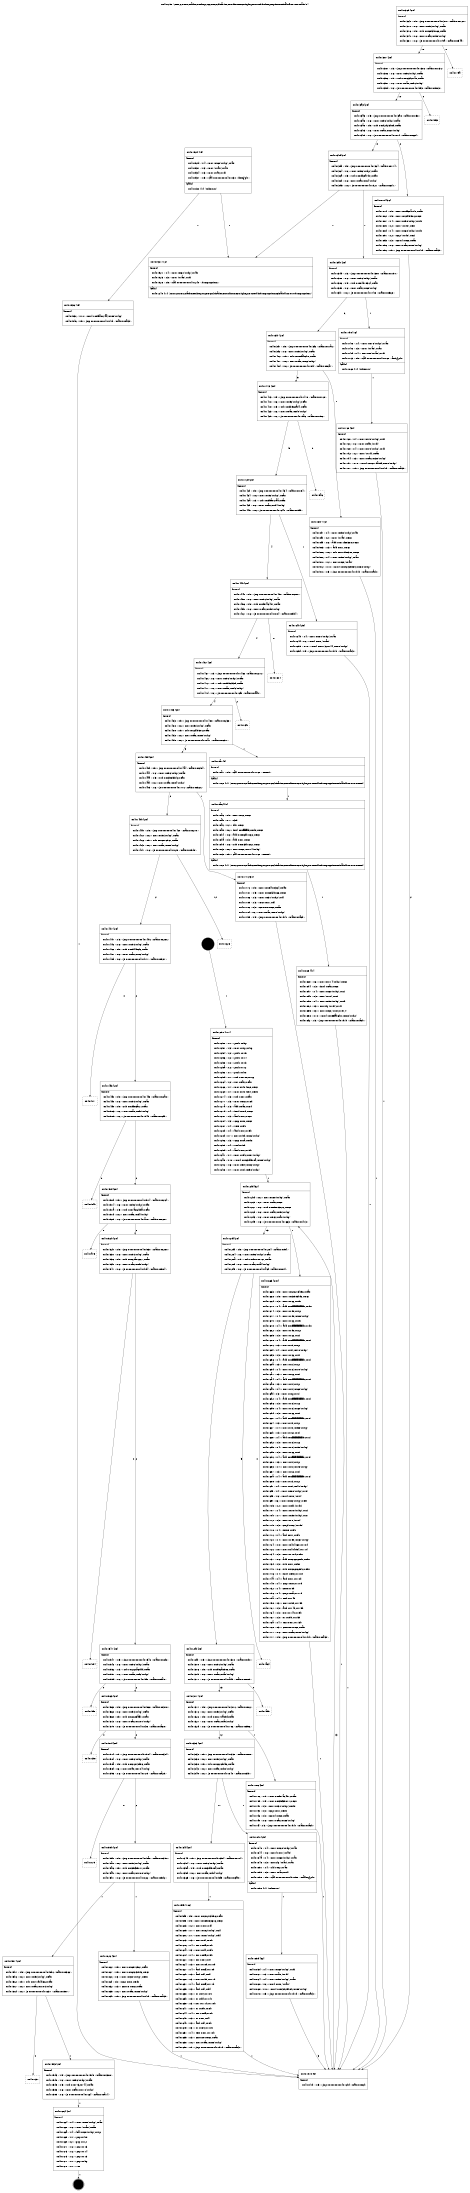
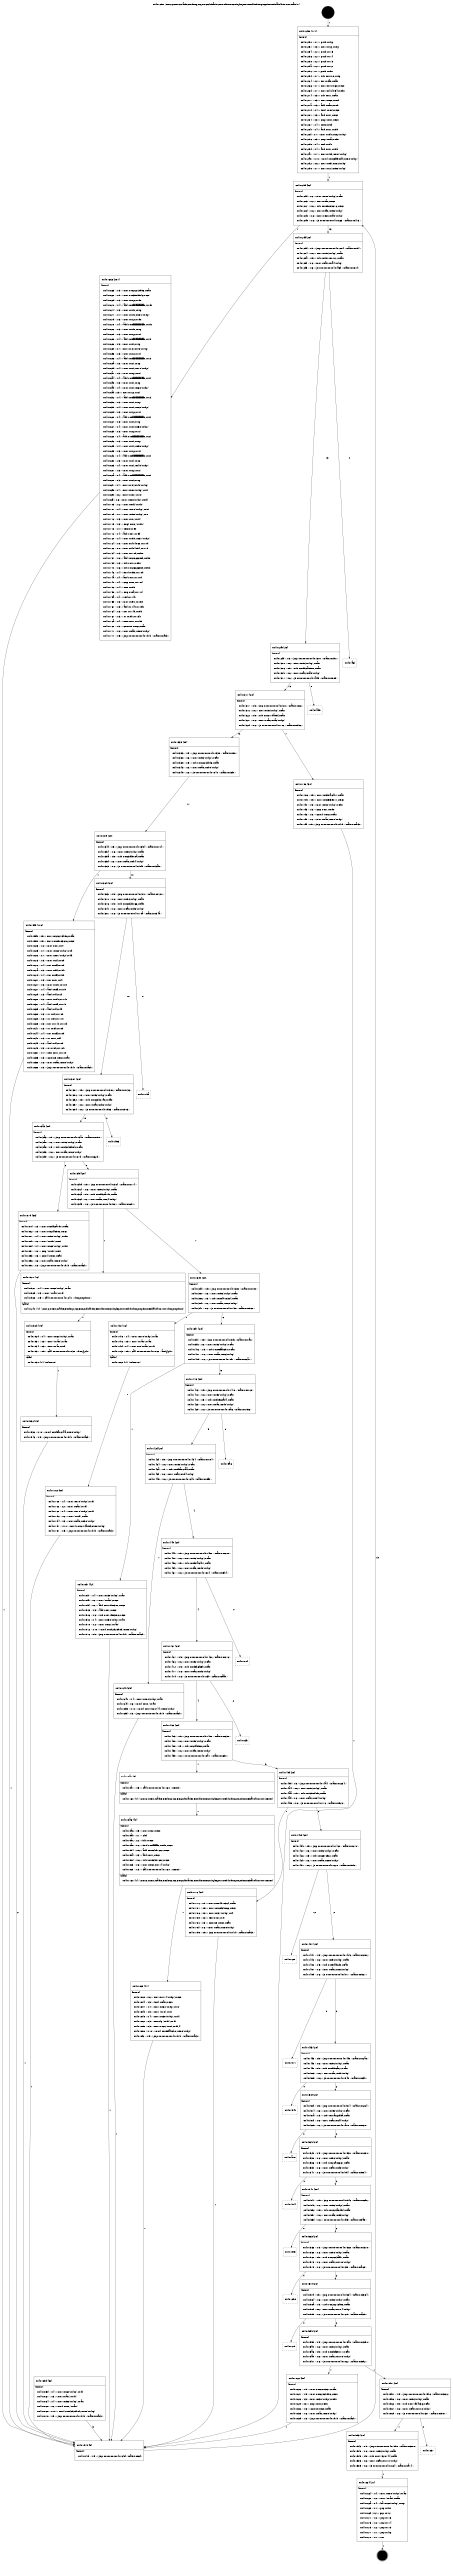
(224, 225) -> (82, 1317)
none -> (130, 874)
(241, 1459) -> (327, 458)
(282, 1863) -> none
